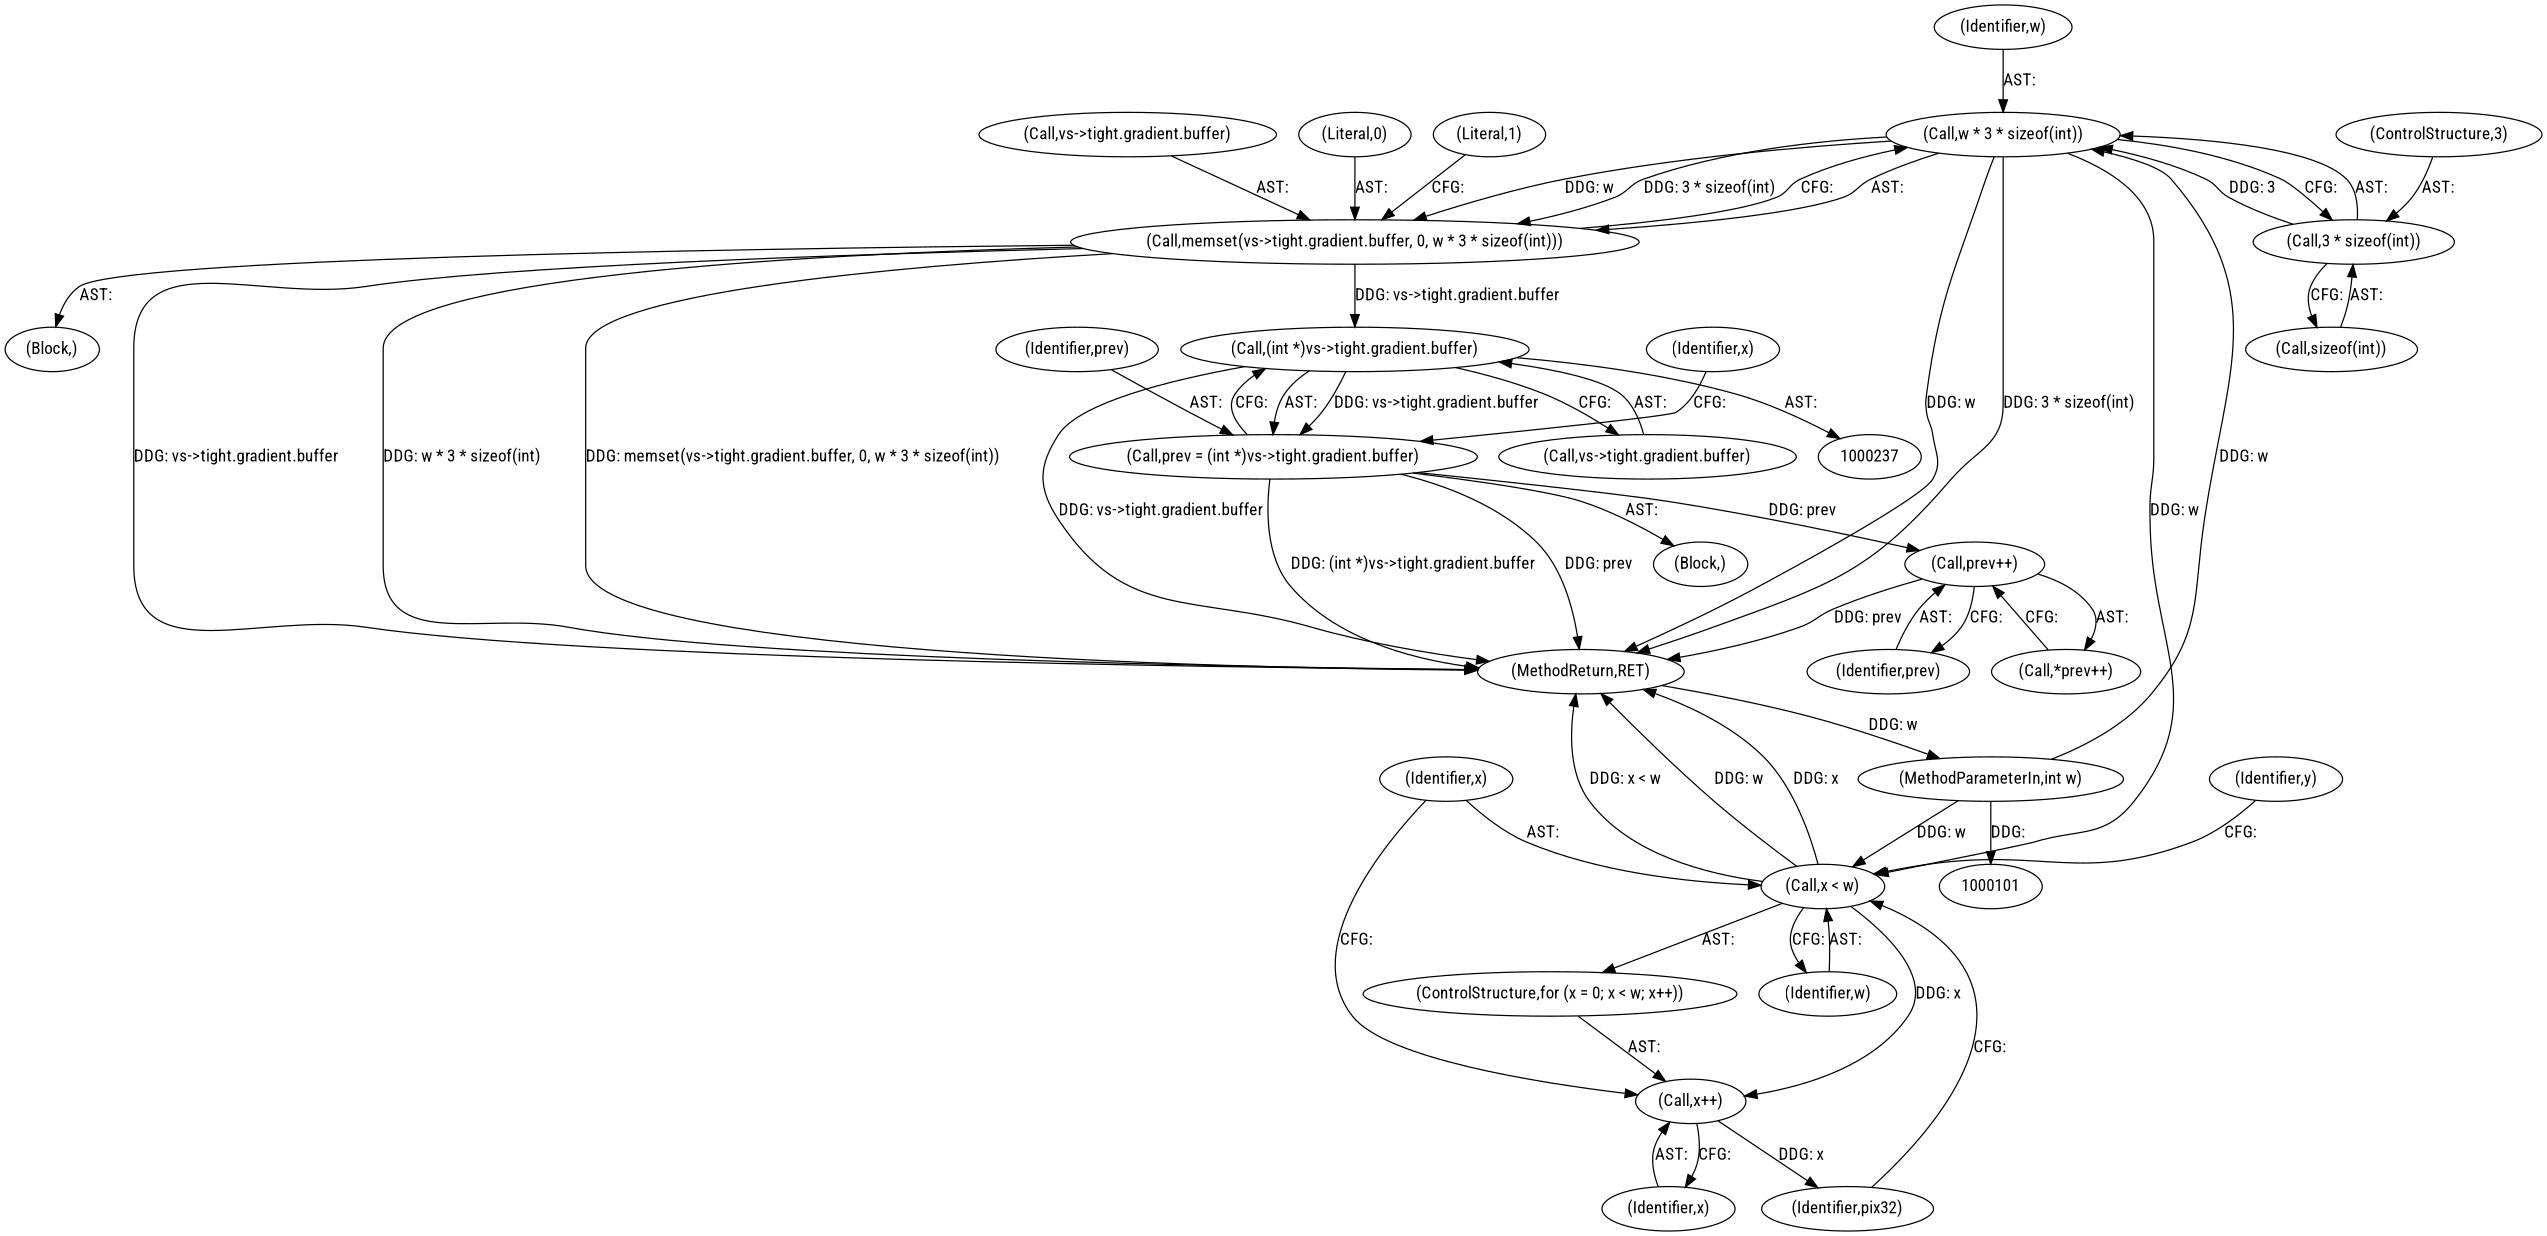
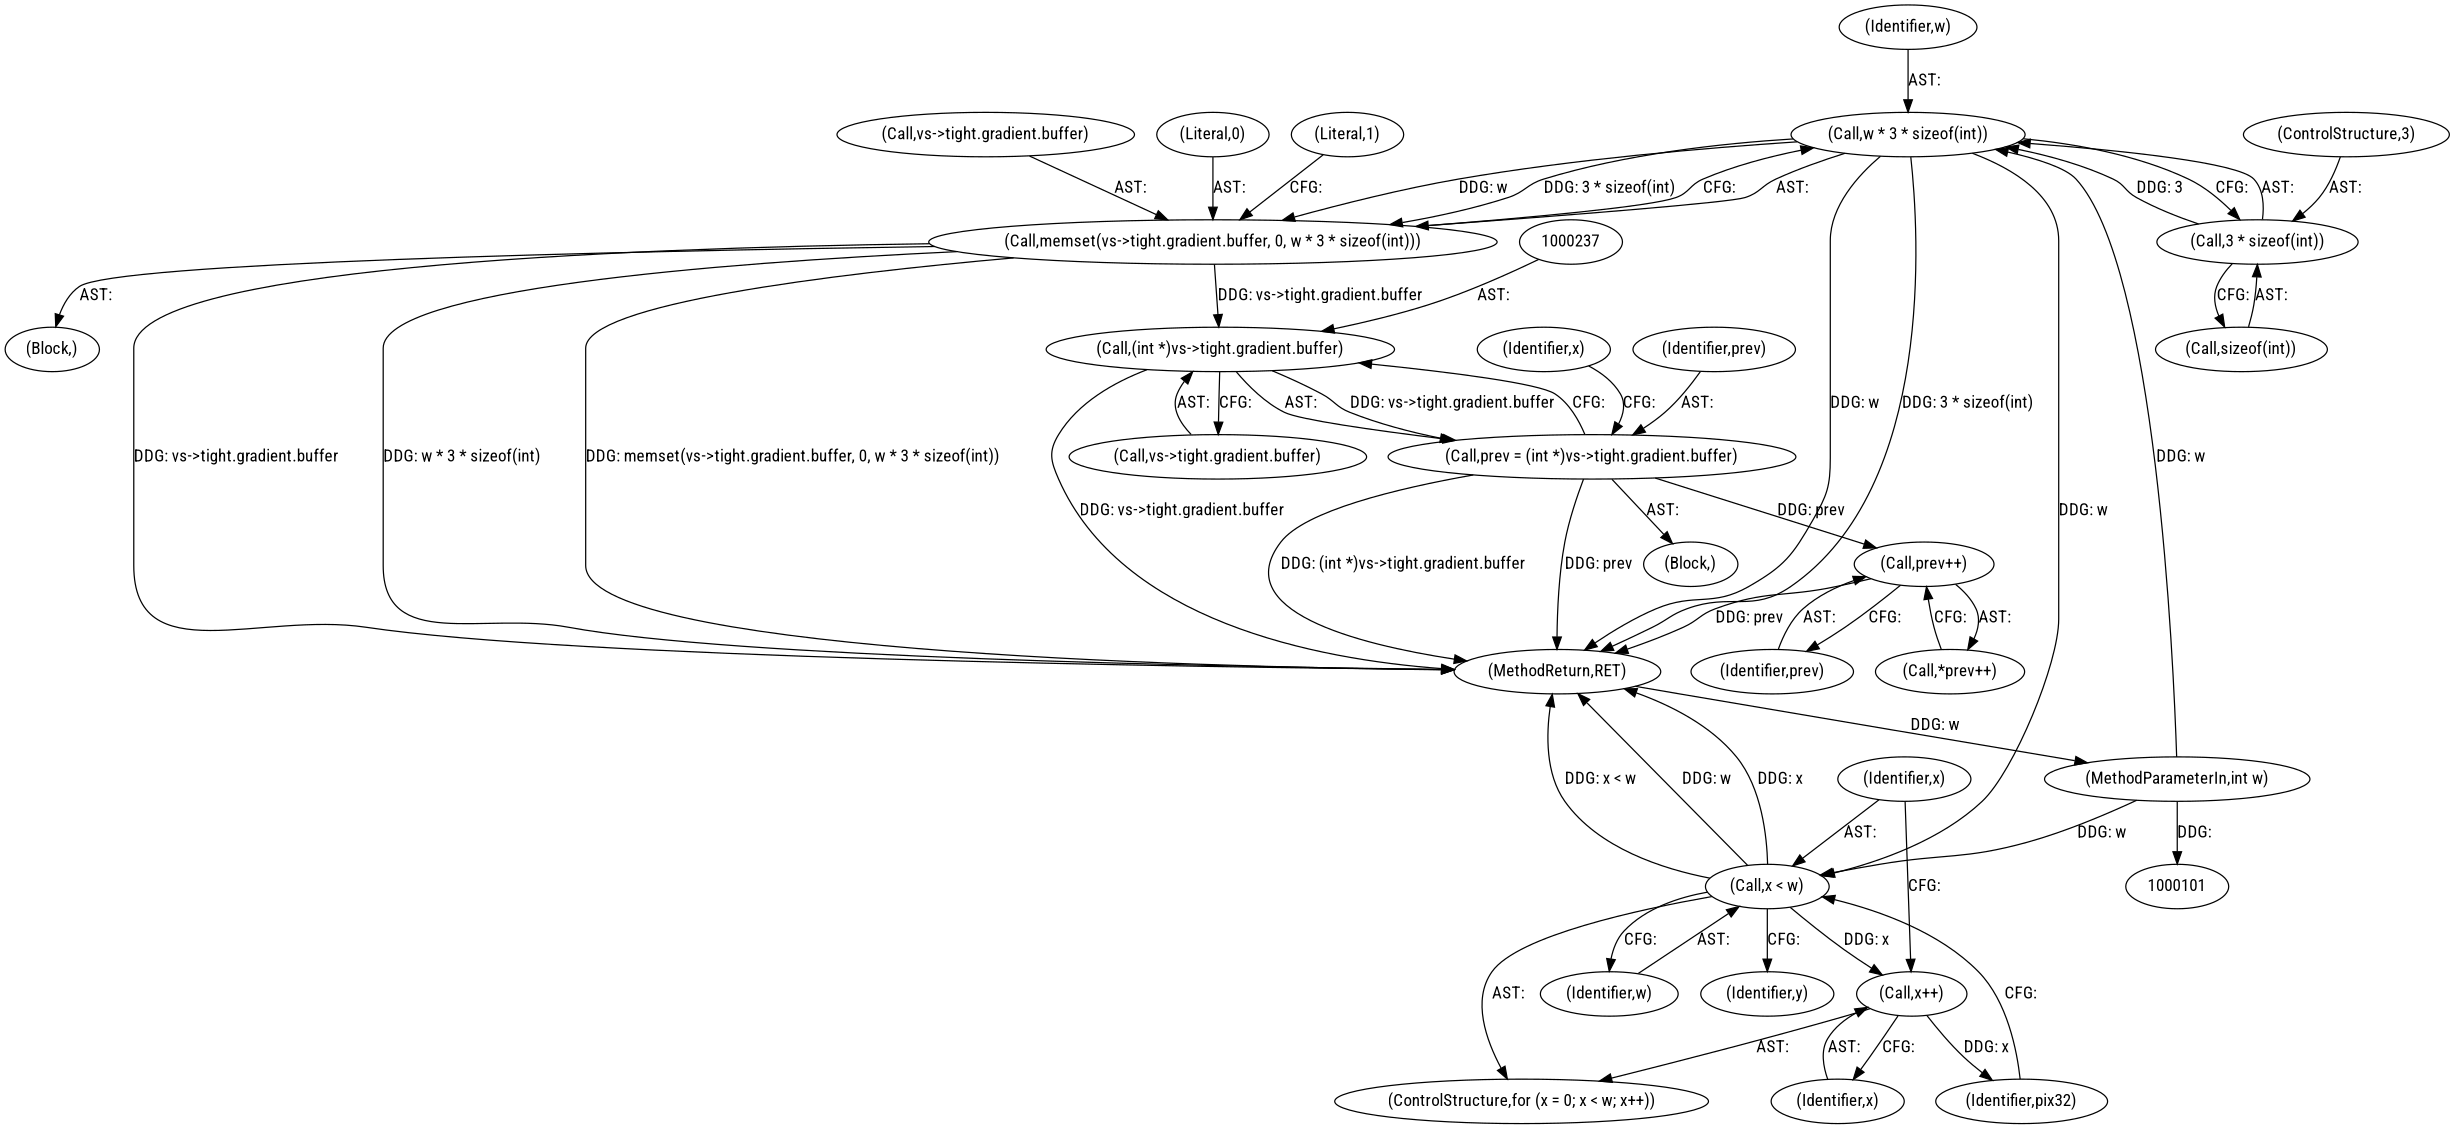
(1677, 380) -> (1439, 301)
(2078, 863) -> (1767, 934)
(1617, 1045) -> (1741, 1045)
